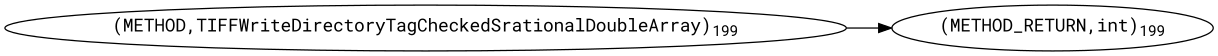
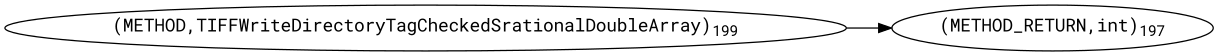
(1153, 26) -> (1153, 26)
